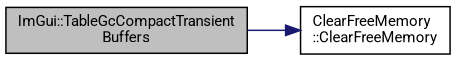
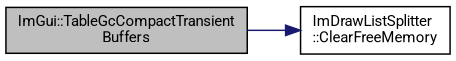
(375, 30) -> (375, 30)
